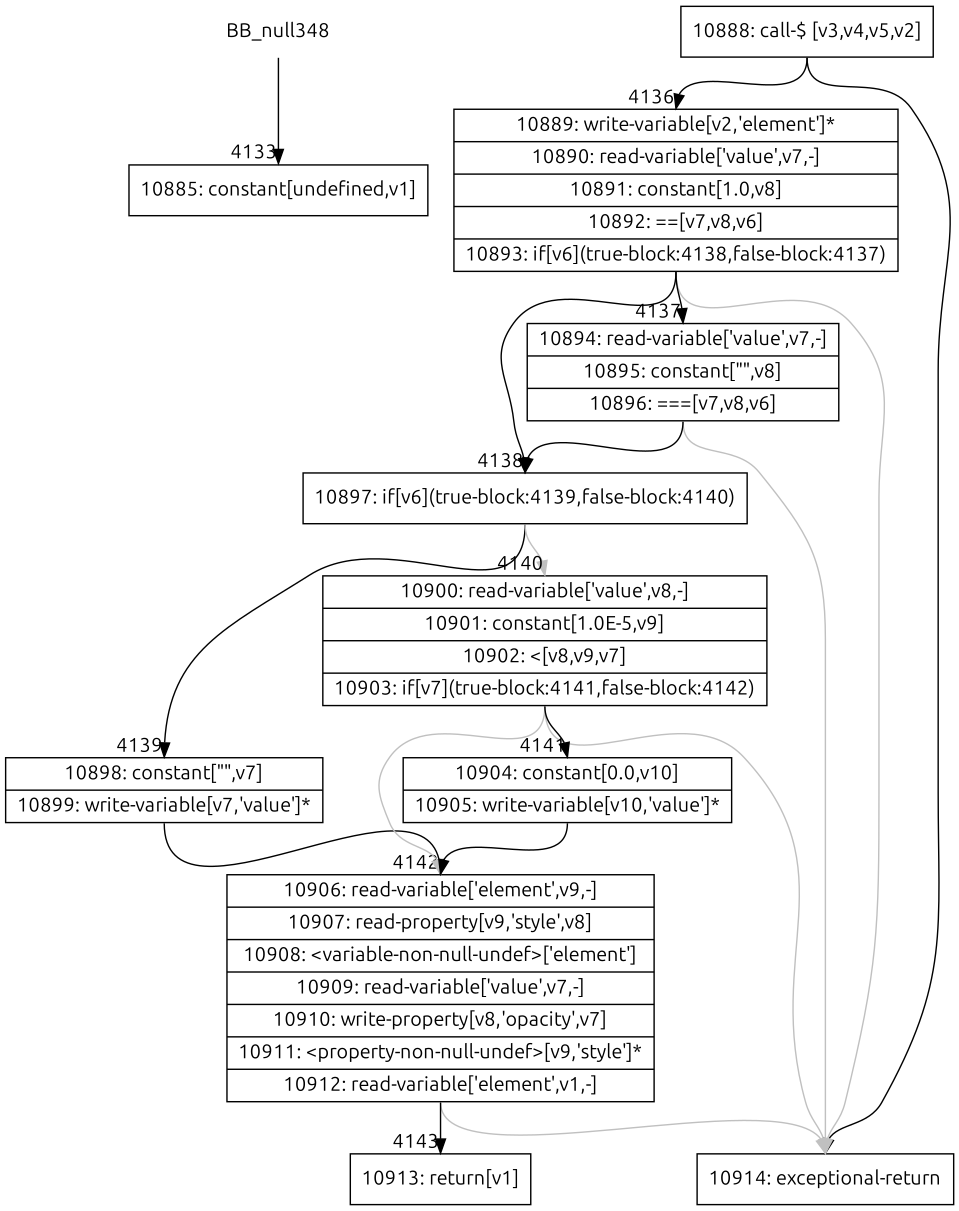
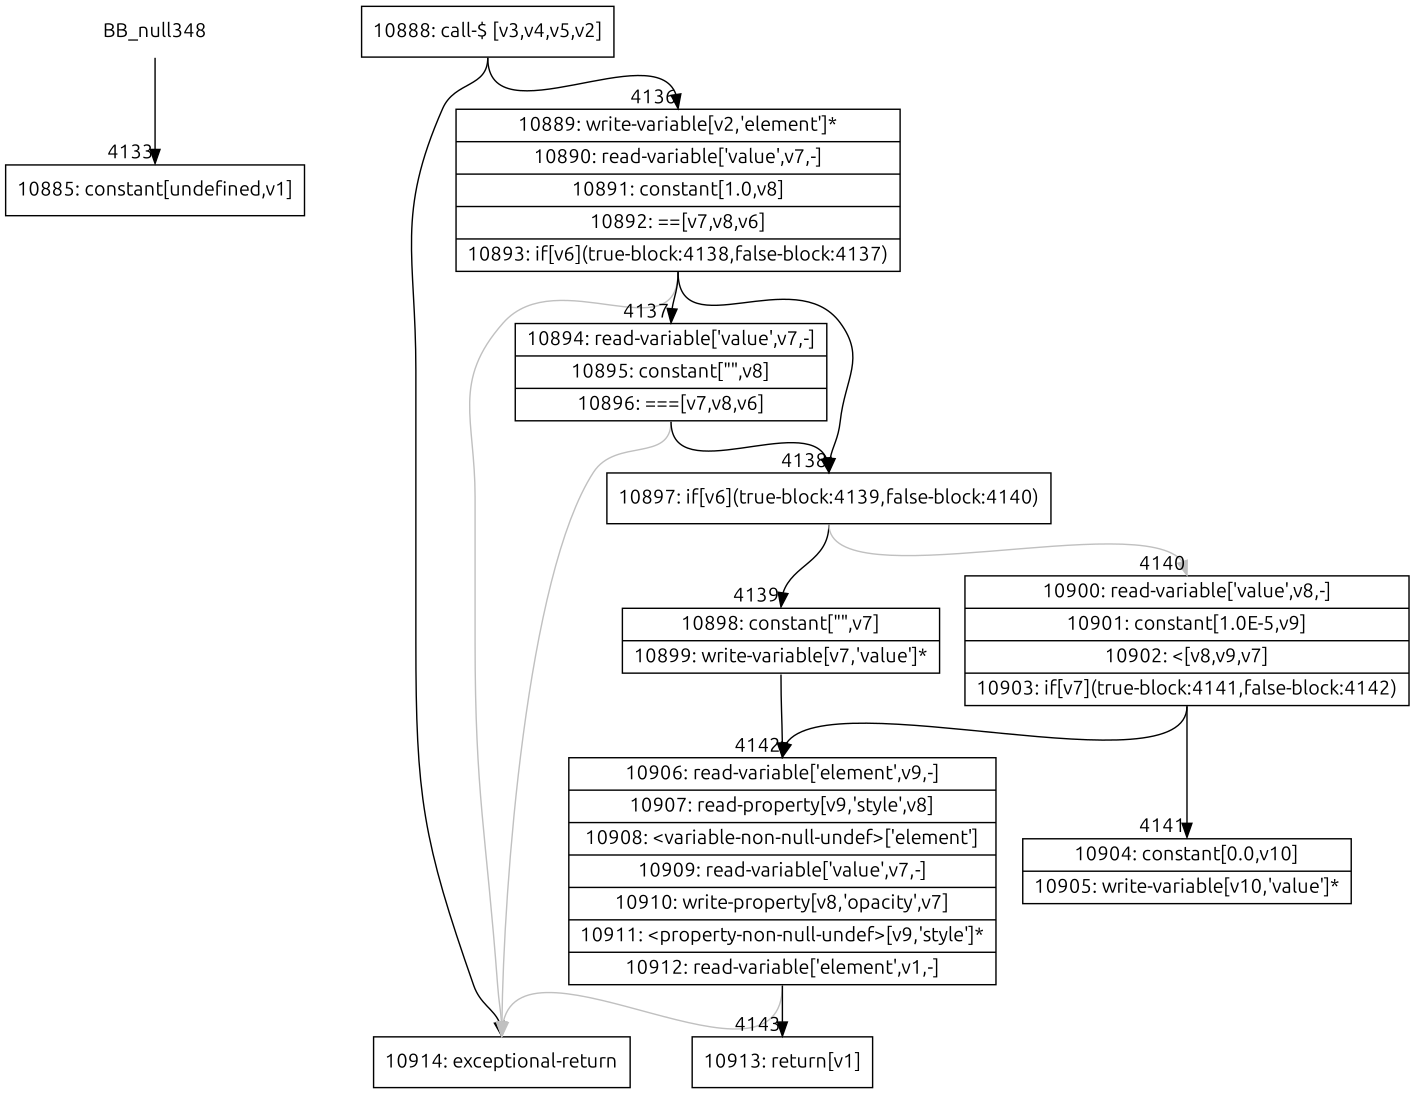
(409, 741) -> (991, 732)
(789, 830) -> none
(511, 849) -> none
